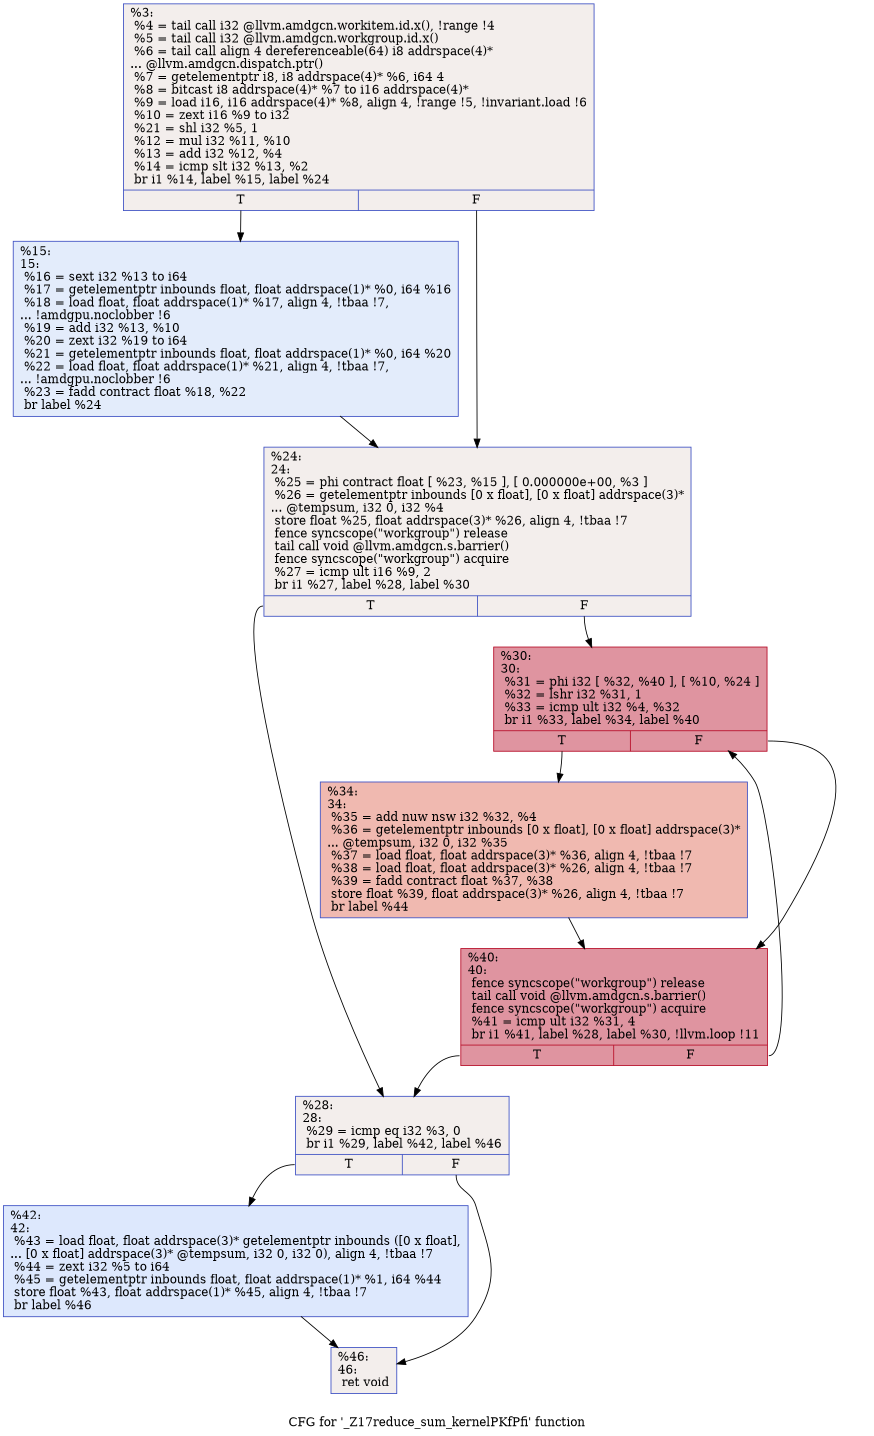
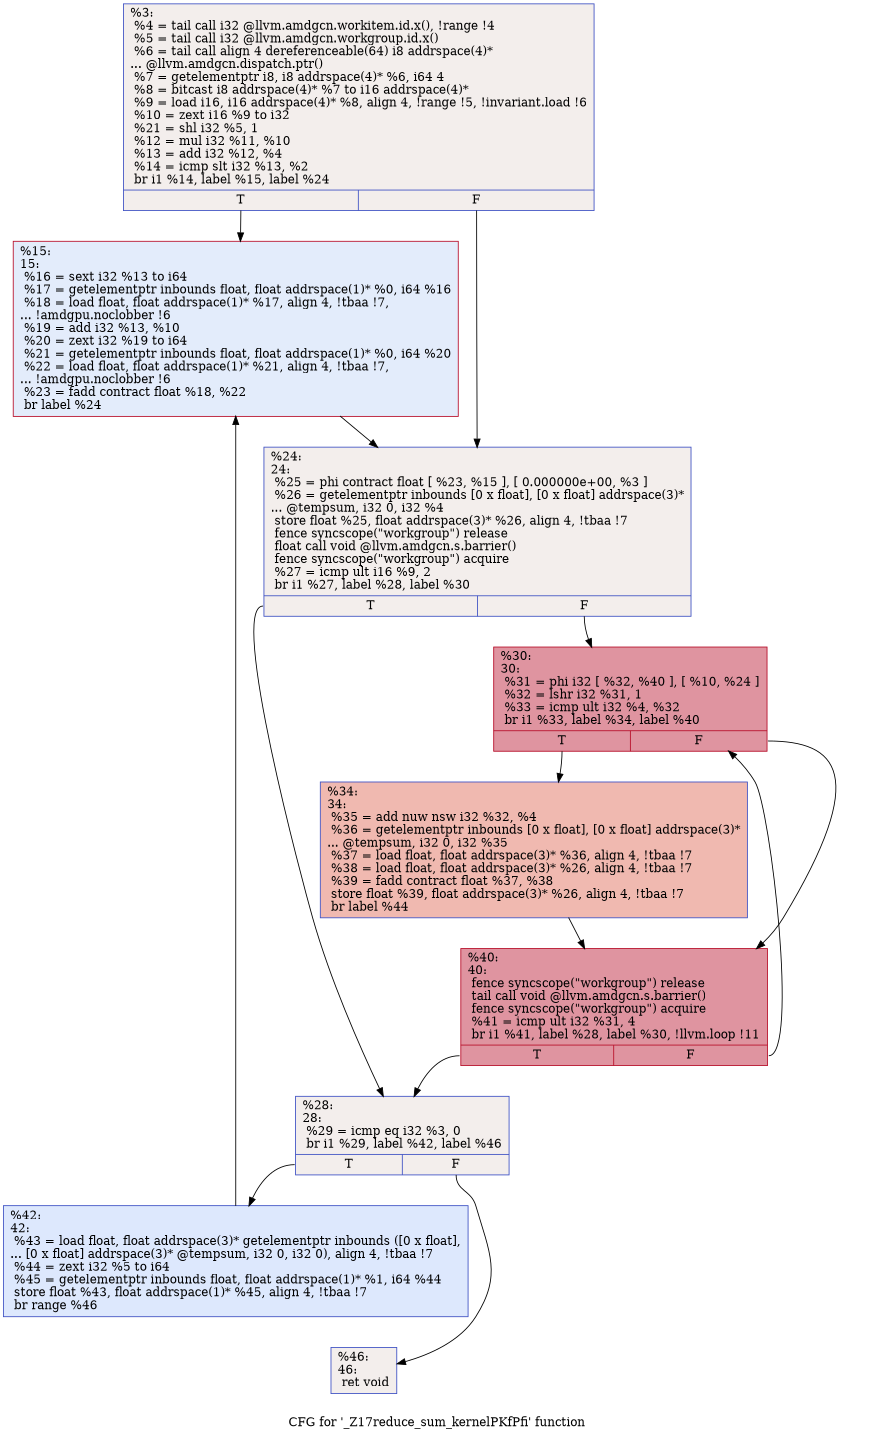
(236, 329) -> (236, 329)
(390, 547) -> (394, 547)
(51, 1306) -> (54, 1306)
(316, 1329) -> (236, 815)
